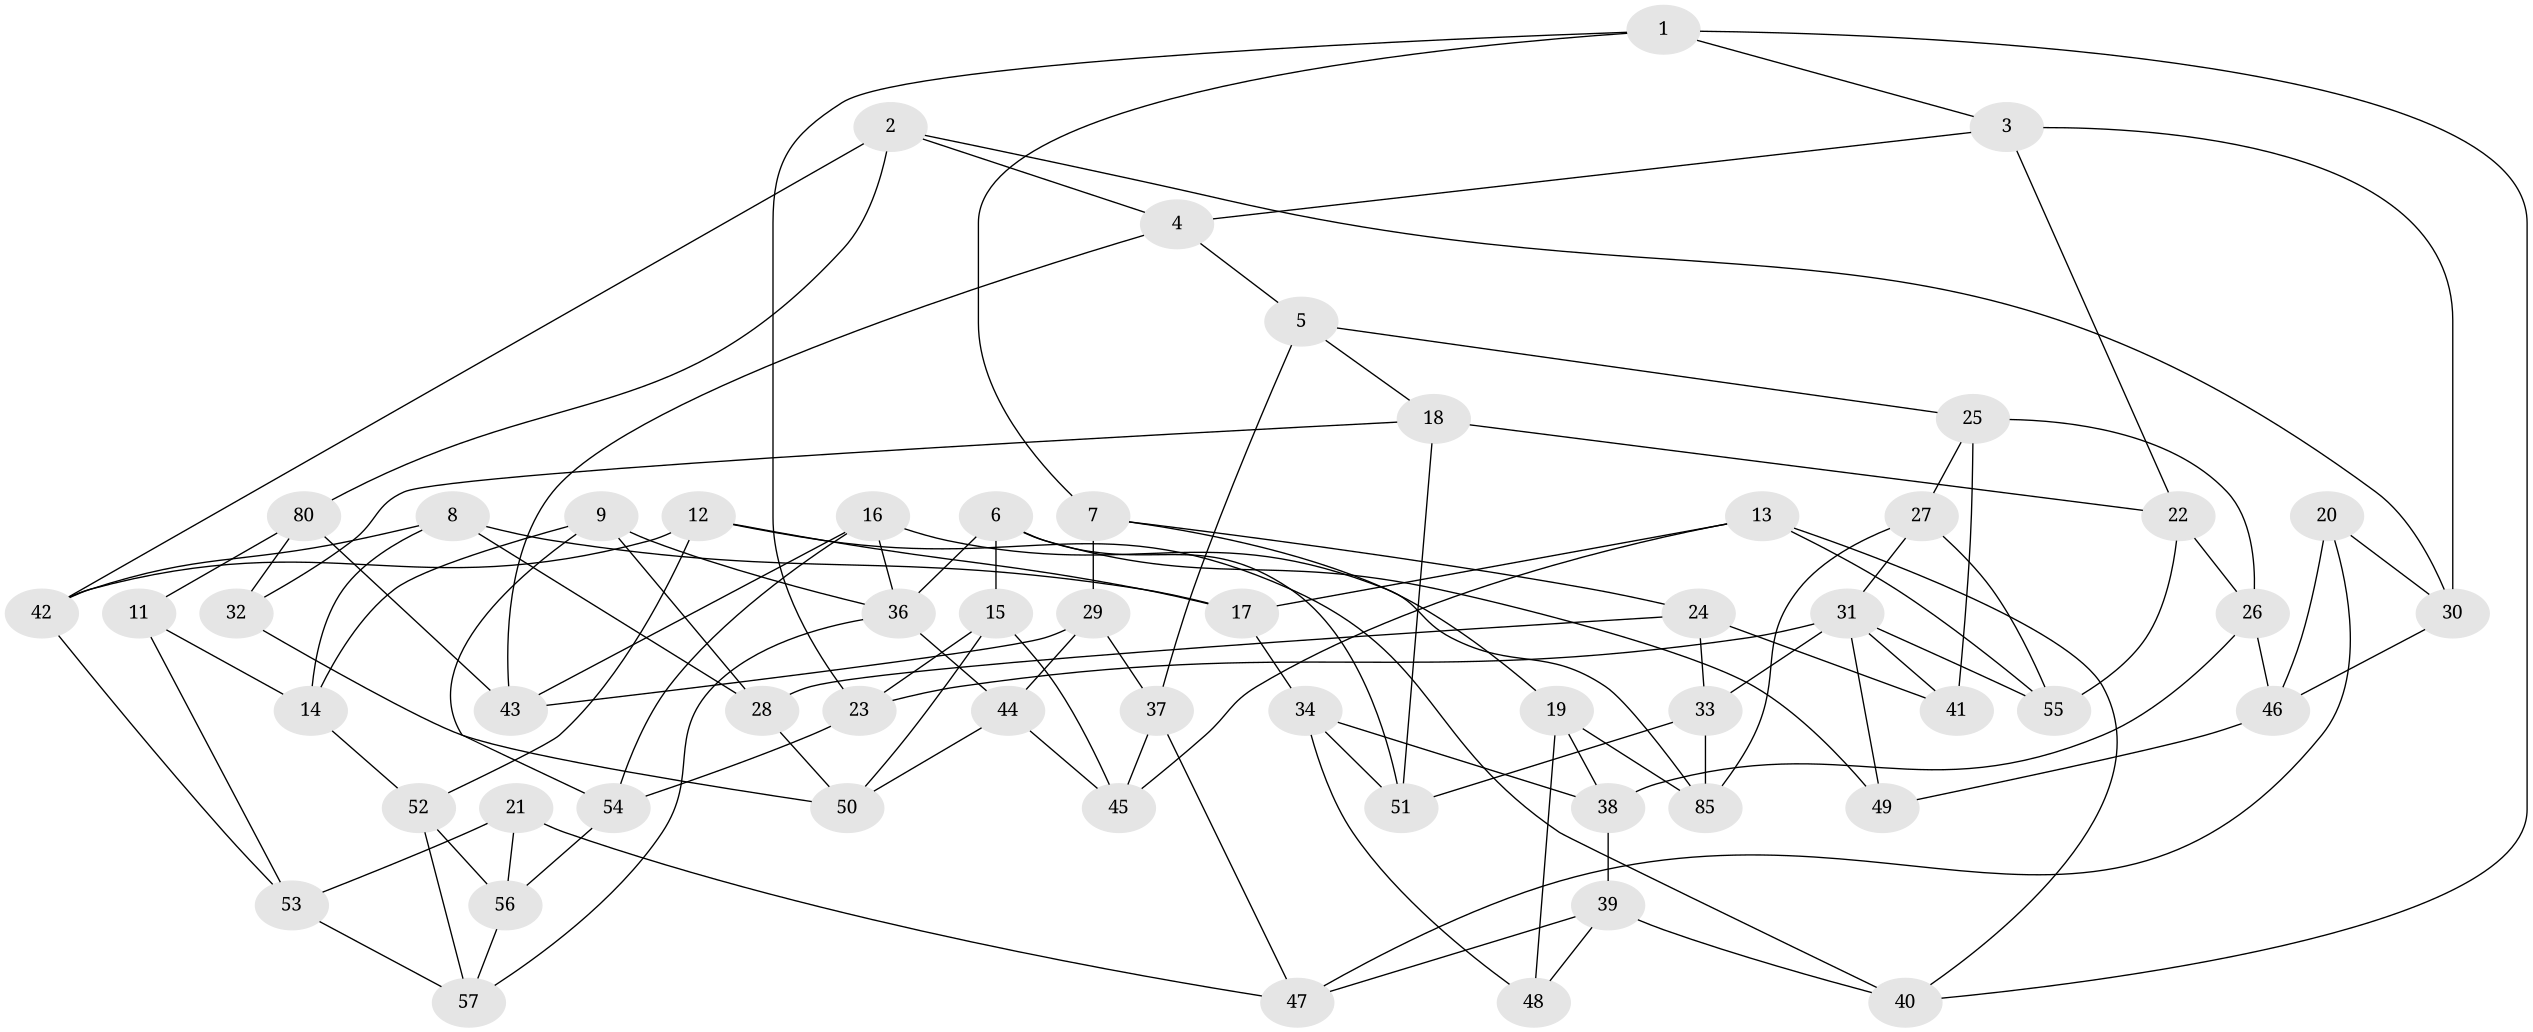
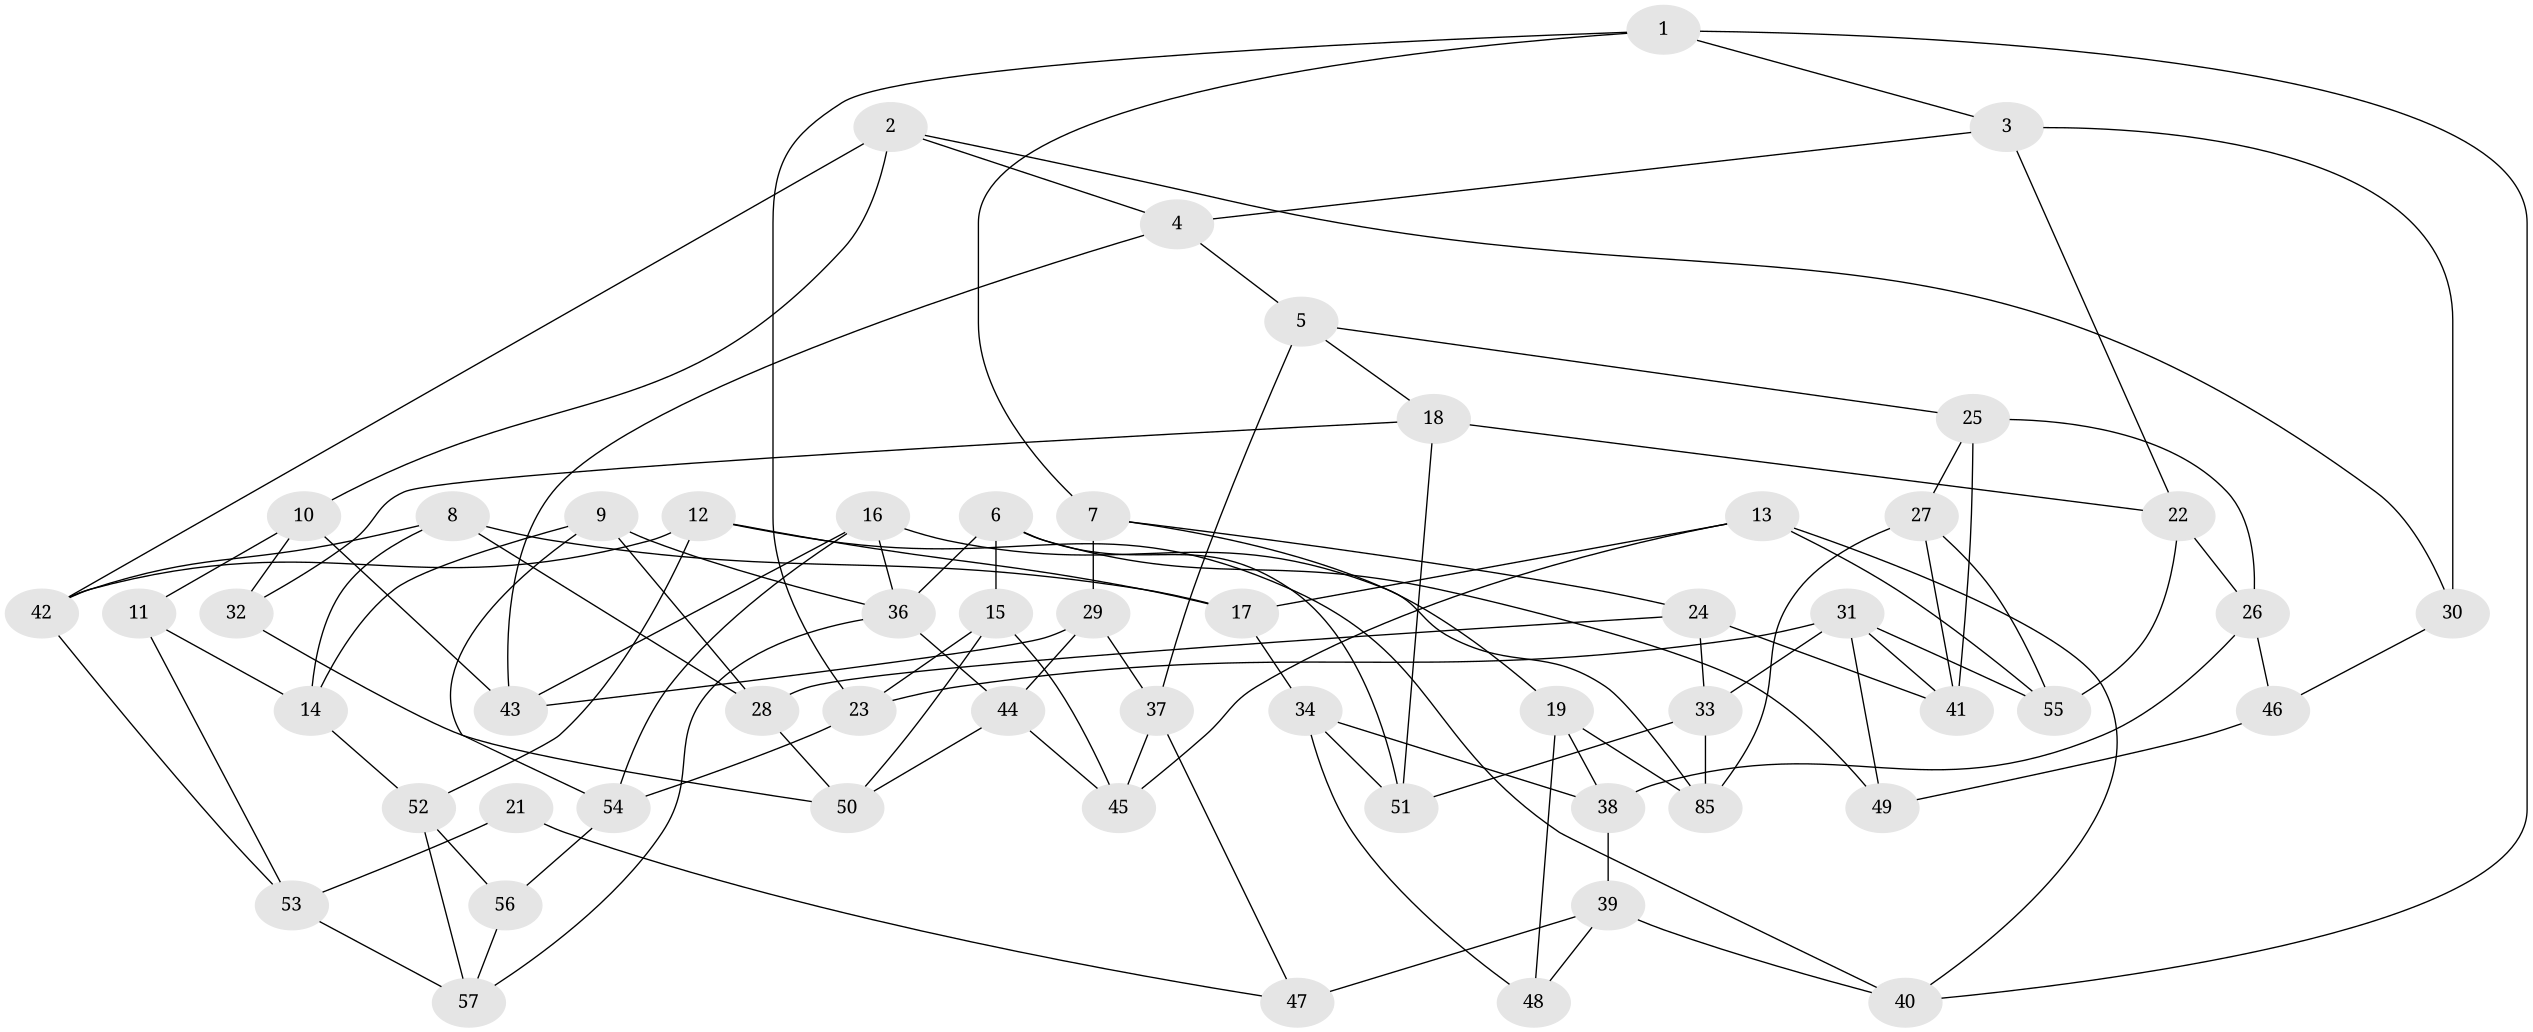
(304, 516) -> (304, 516)
(2327, 516) -> none
(1881, 569) -> (1938, 606)
(511, 857) -> none
